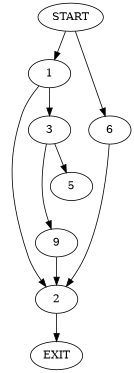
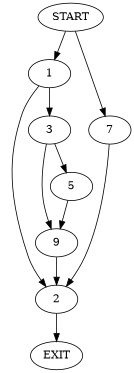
(110, 130) -> (110, 130)
none -> (65, 211)
